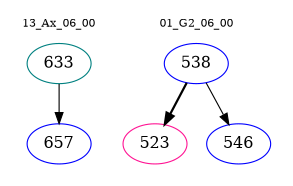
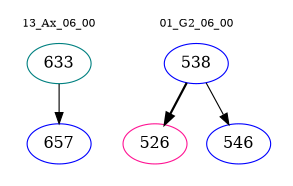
(155, 144) -> (155, 144)
